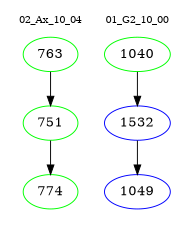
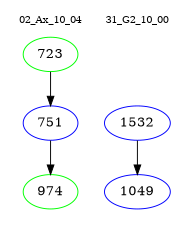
(137, 21) -> (137, 21)
(51, 54) -> (51, 54)
(137, 54) -> none
(51, 123) -> (51, 123)
(51, 192) -> (51, 192)
